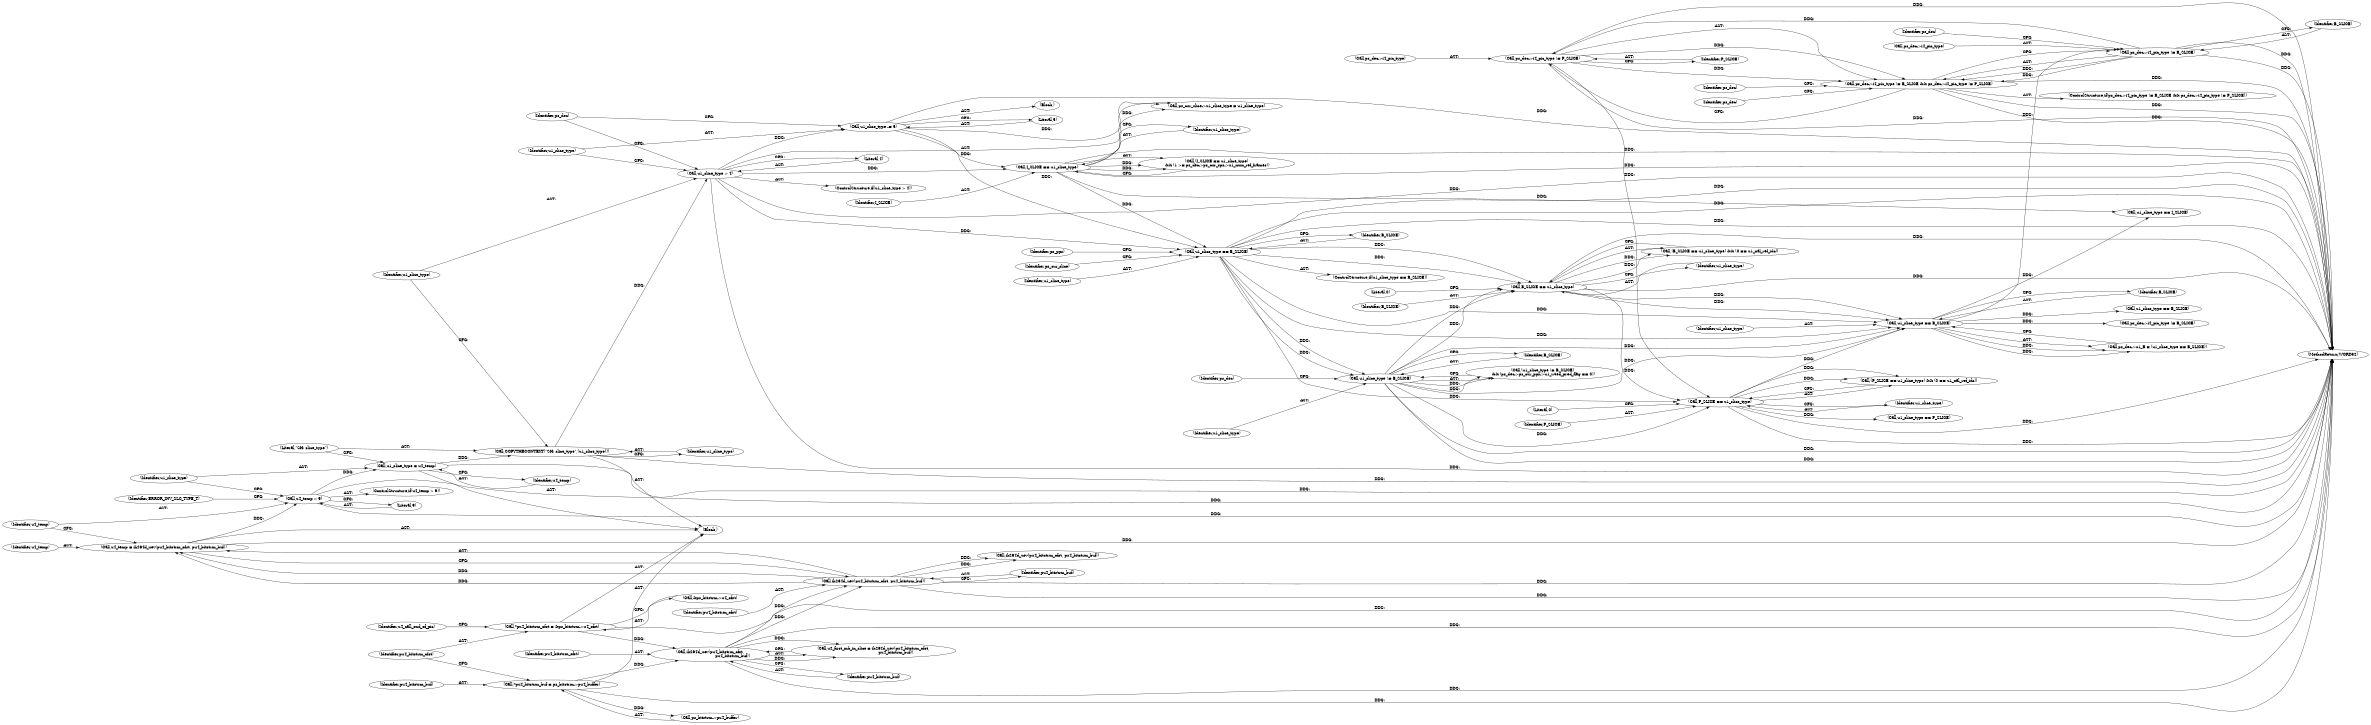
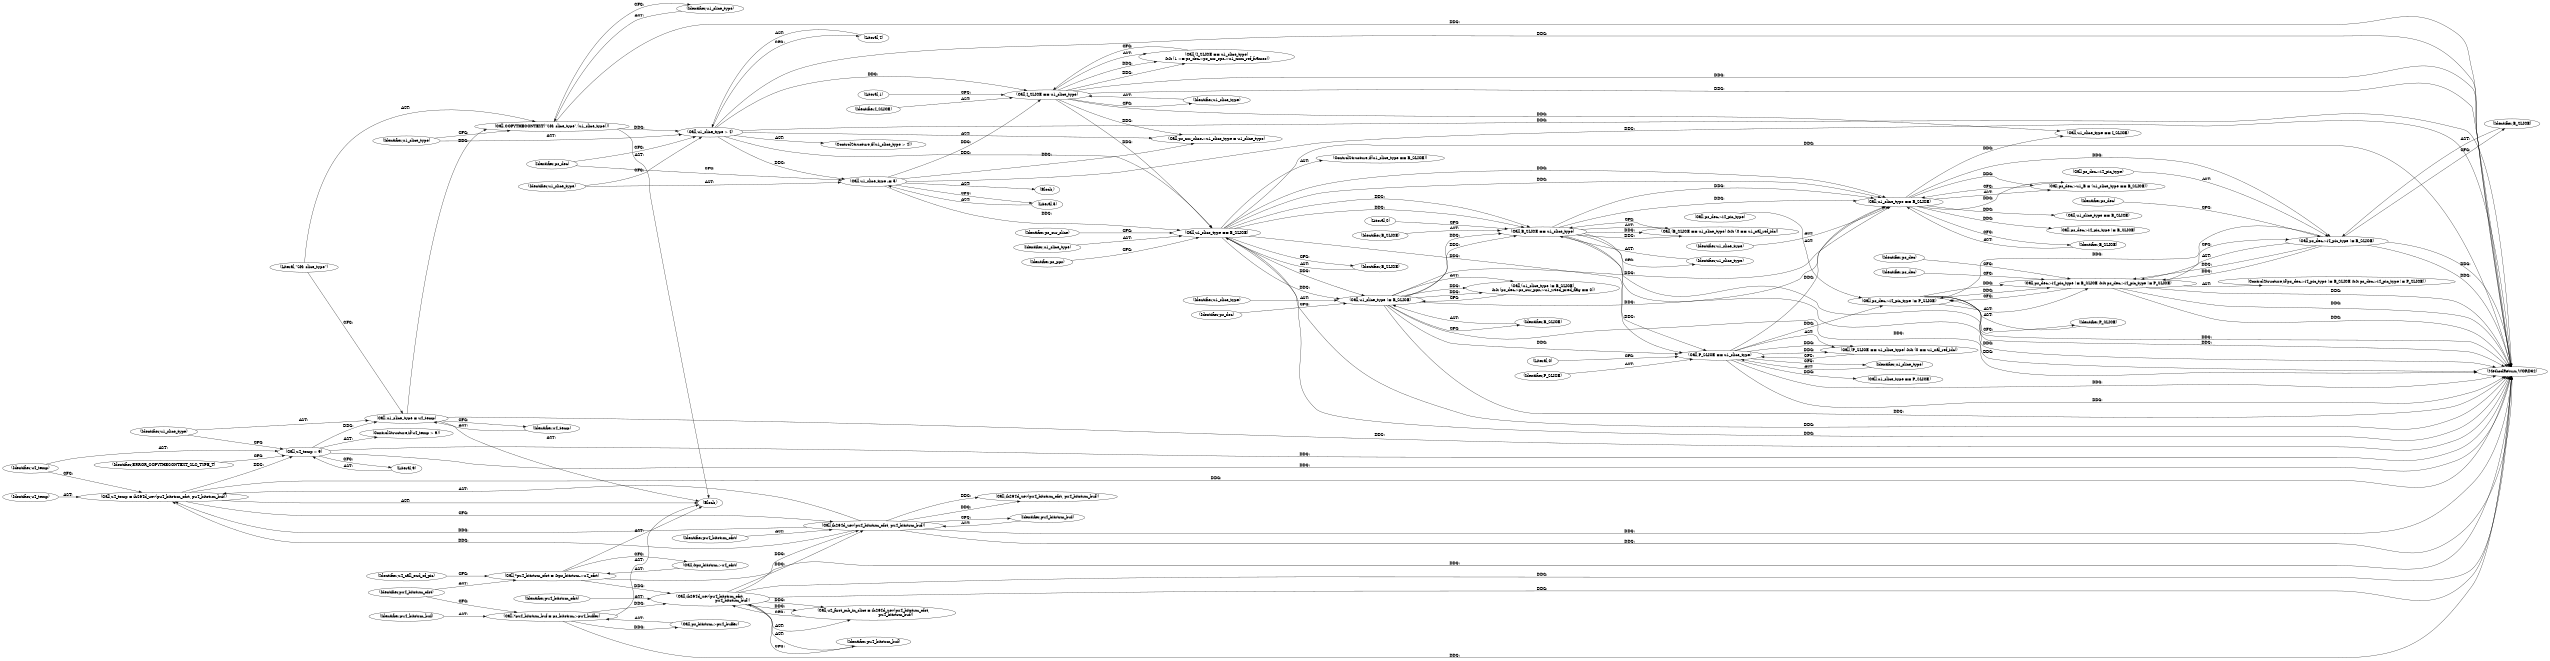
none -> (873, 95)
(1635, 230) -> (1807, 328)
(164, 499) -> (164, 465)
